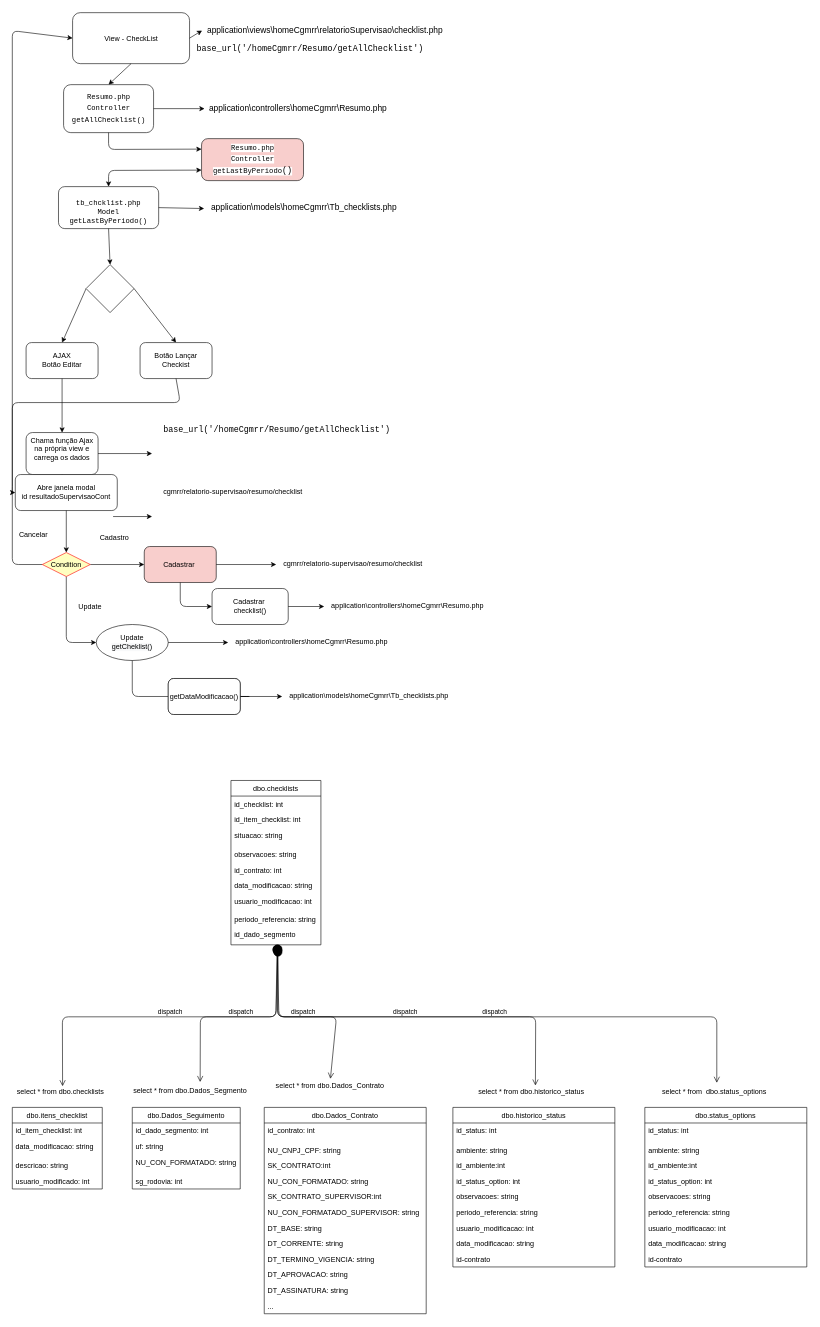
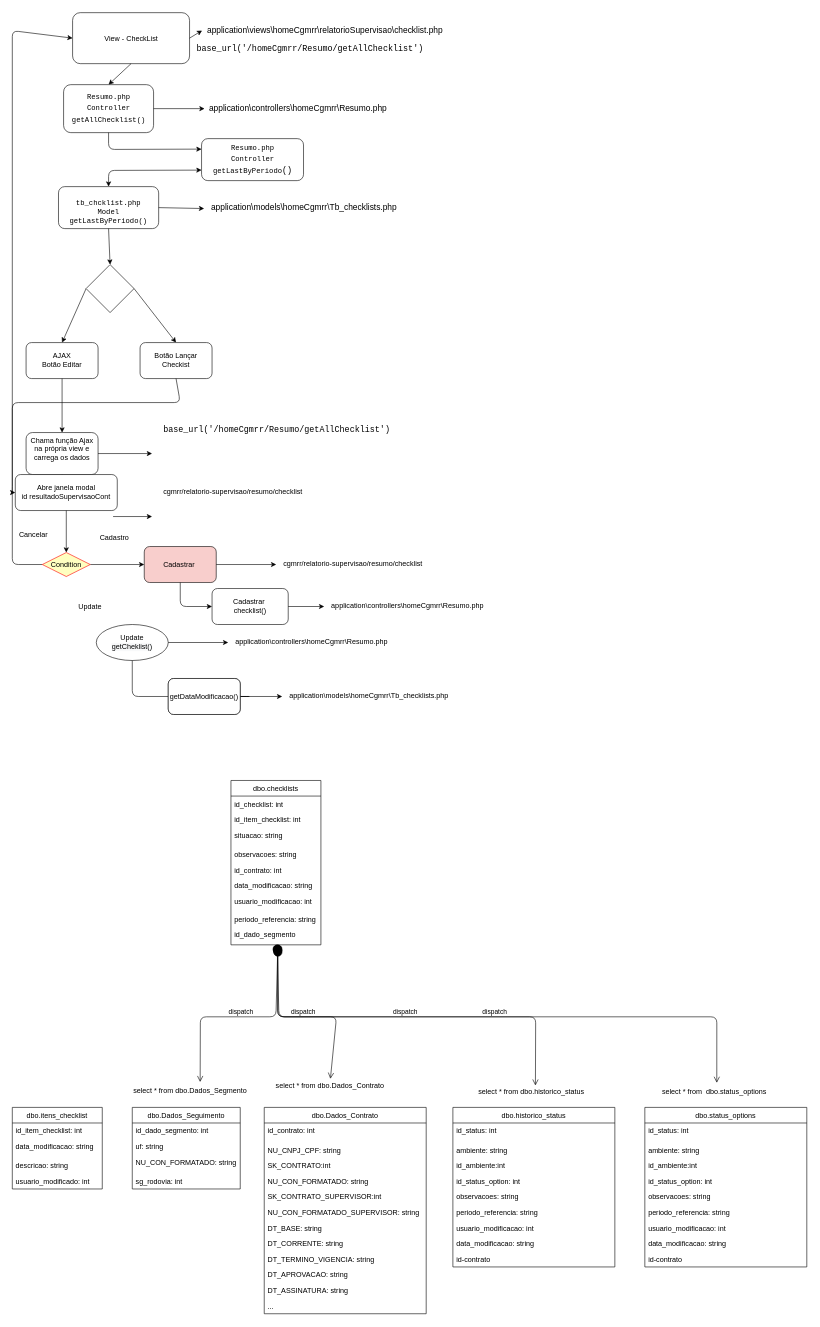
(253, 159) -> (253, 159)
(76, 642) -> none
(97, 1017) -> none
(60, 1092) -> none
